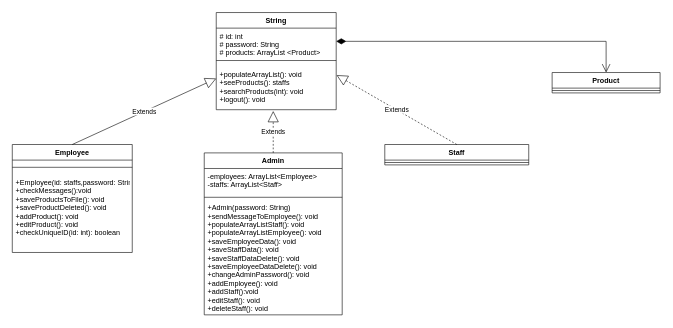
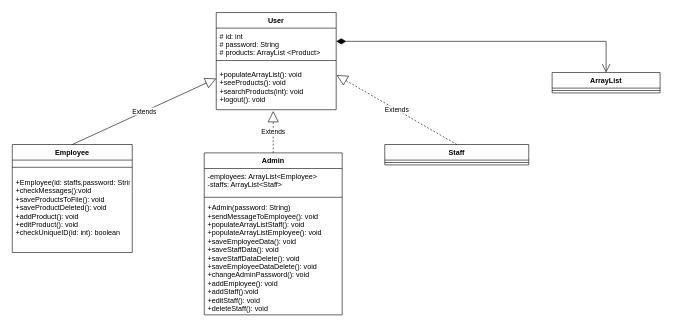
(276, 20) -> (276, 20)
(267, 74) -> (267, 74)
(606, 80) -> (606, 80)
